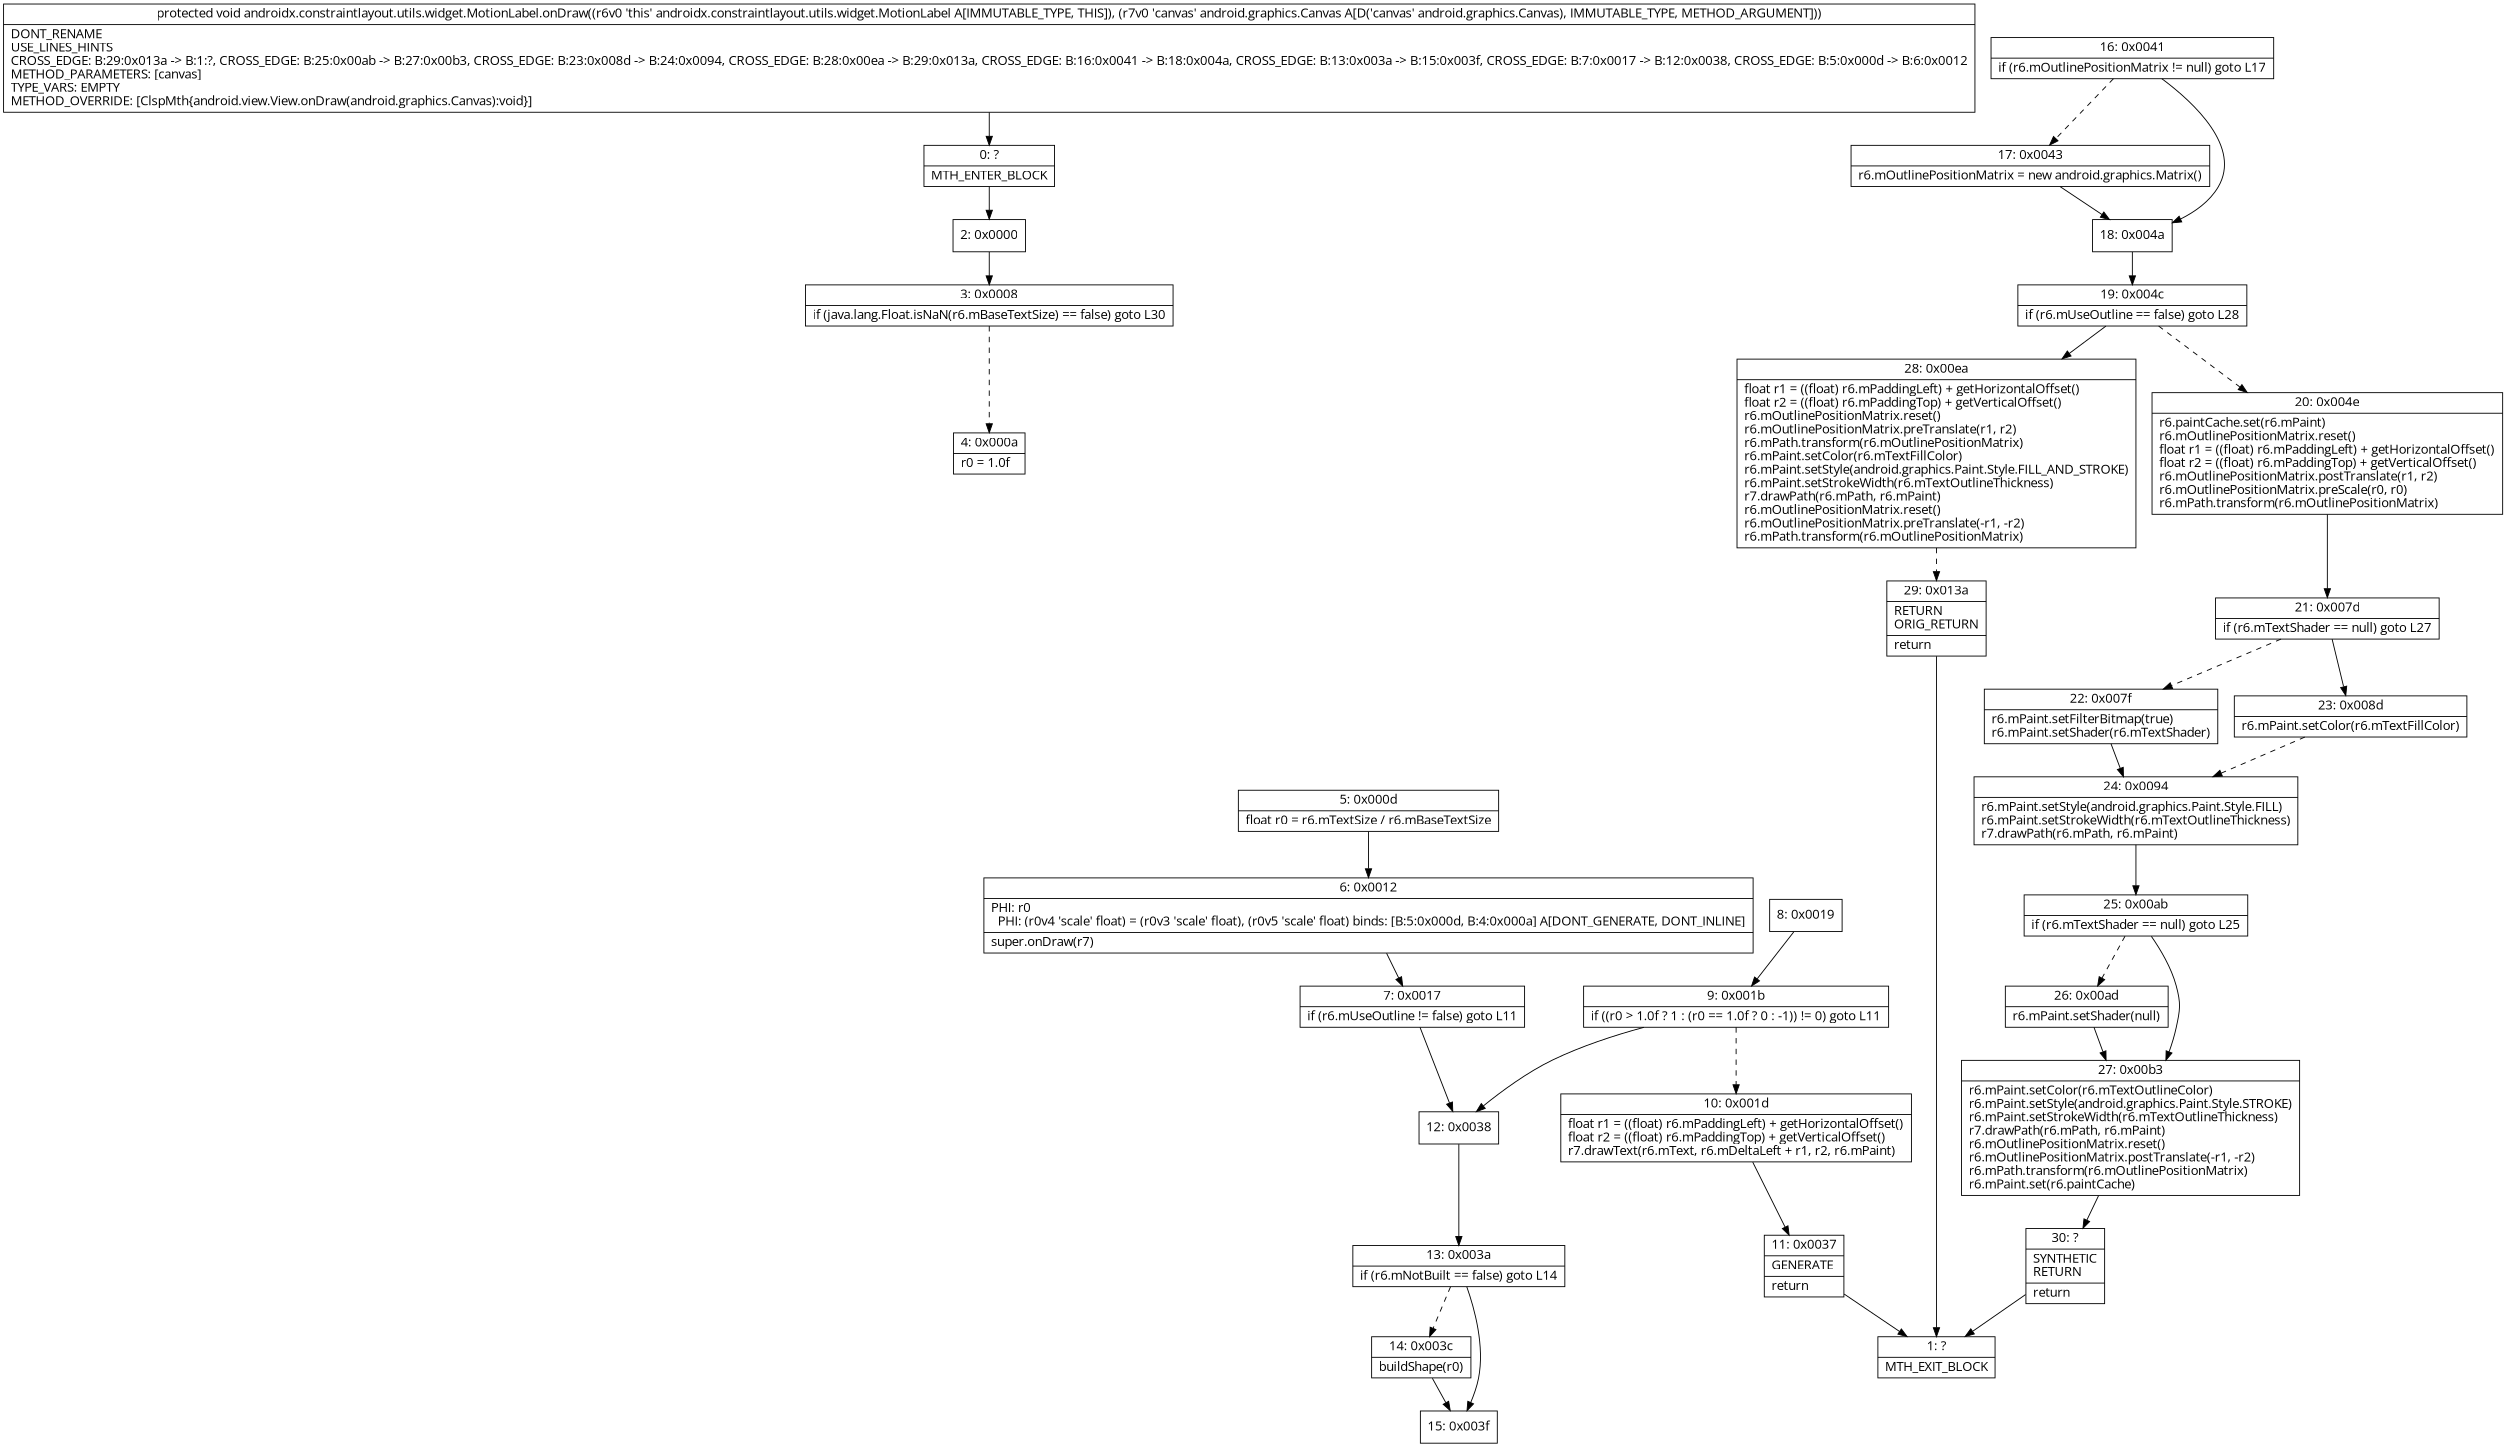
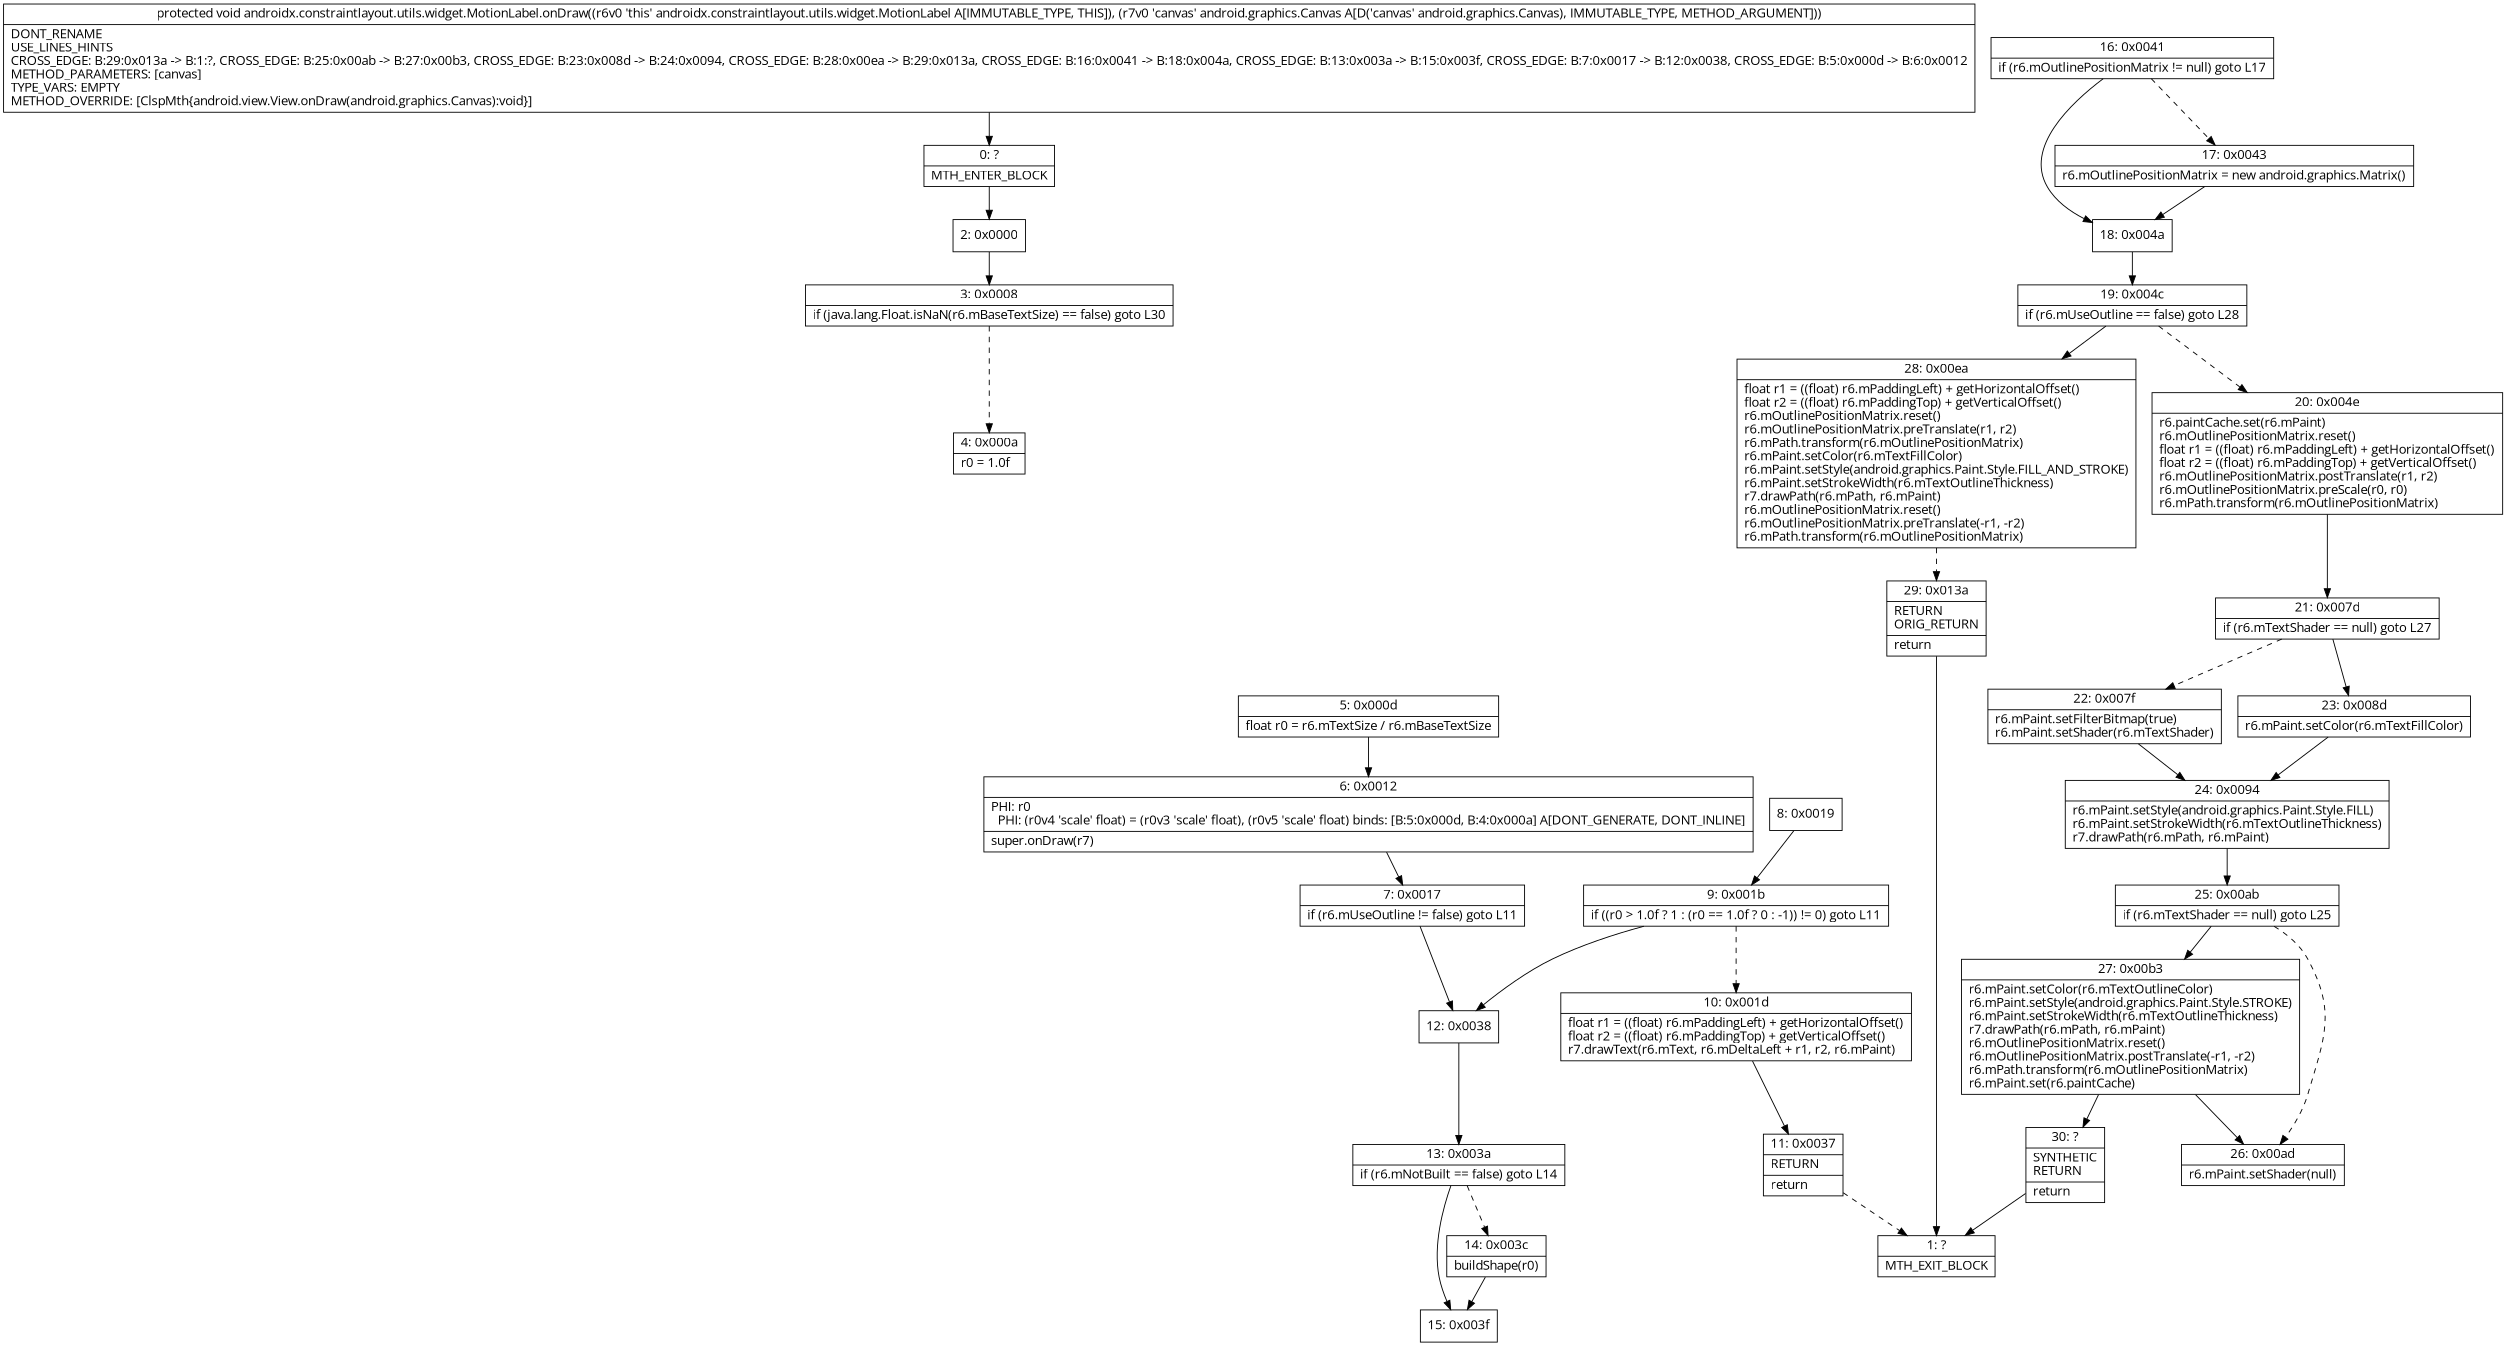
(2263, 755) -> (2303, 756)
(2098, 1039) -> (2216, 1116)
(1803, 1266) -> (1795, 1165)
(1872, 1313) -> (1871, 1212)
